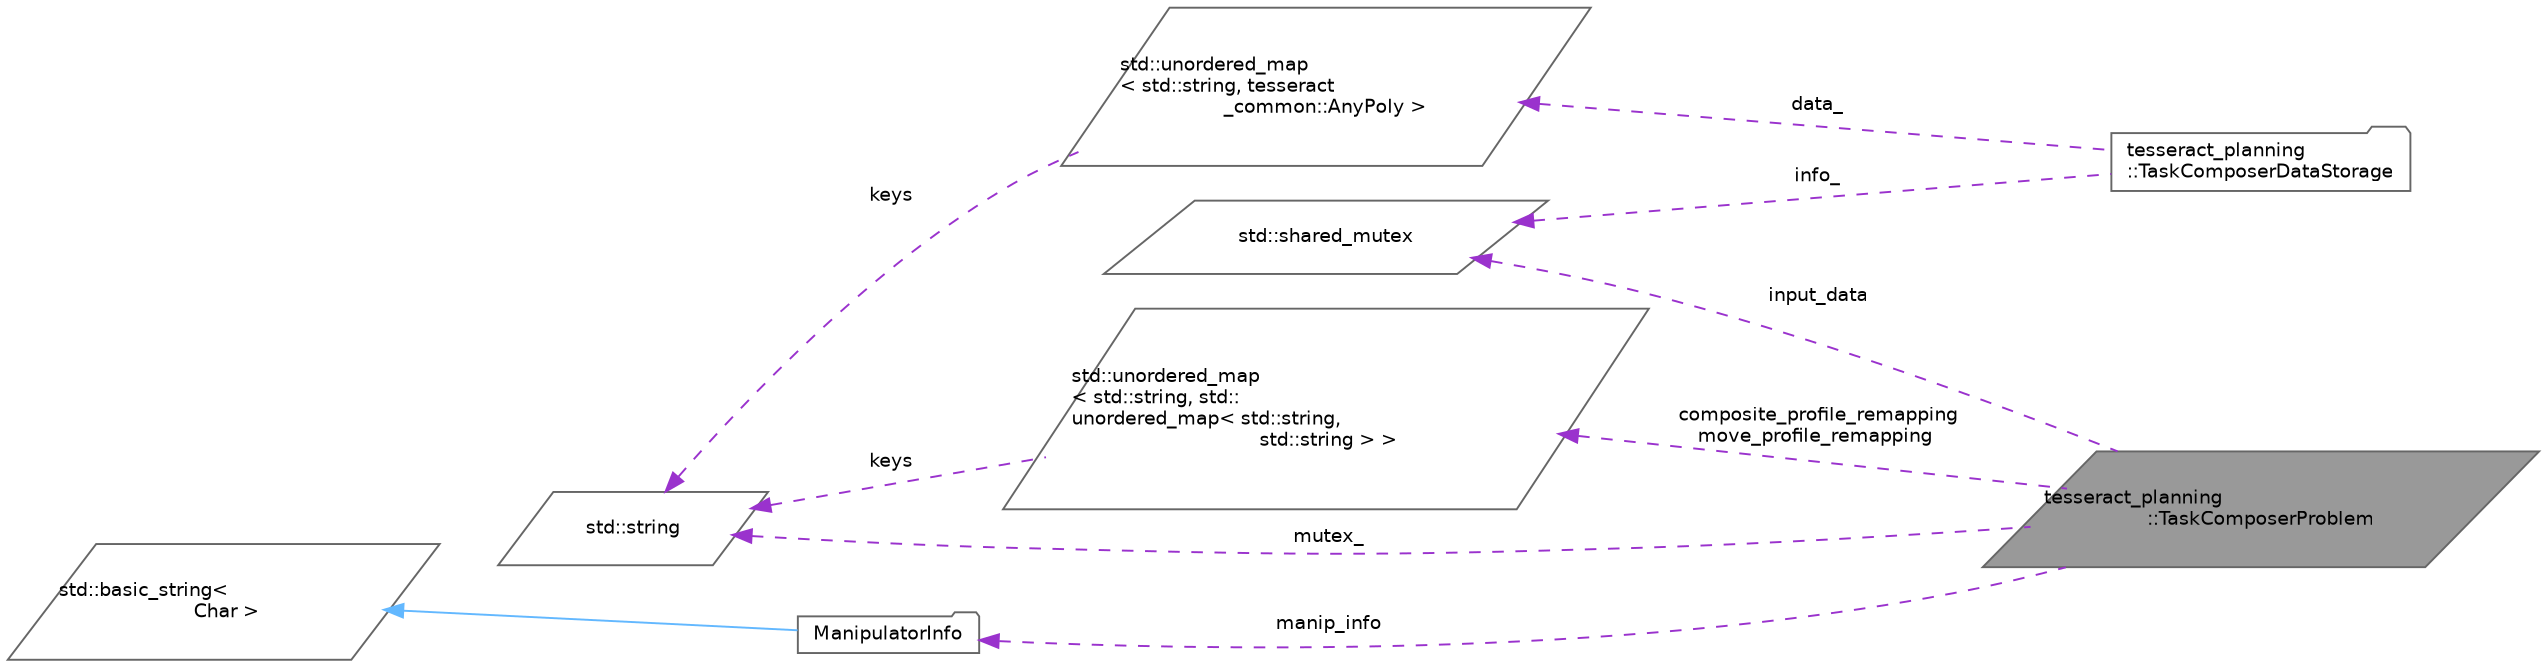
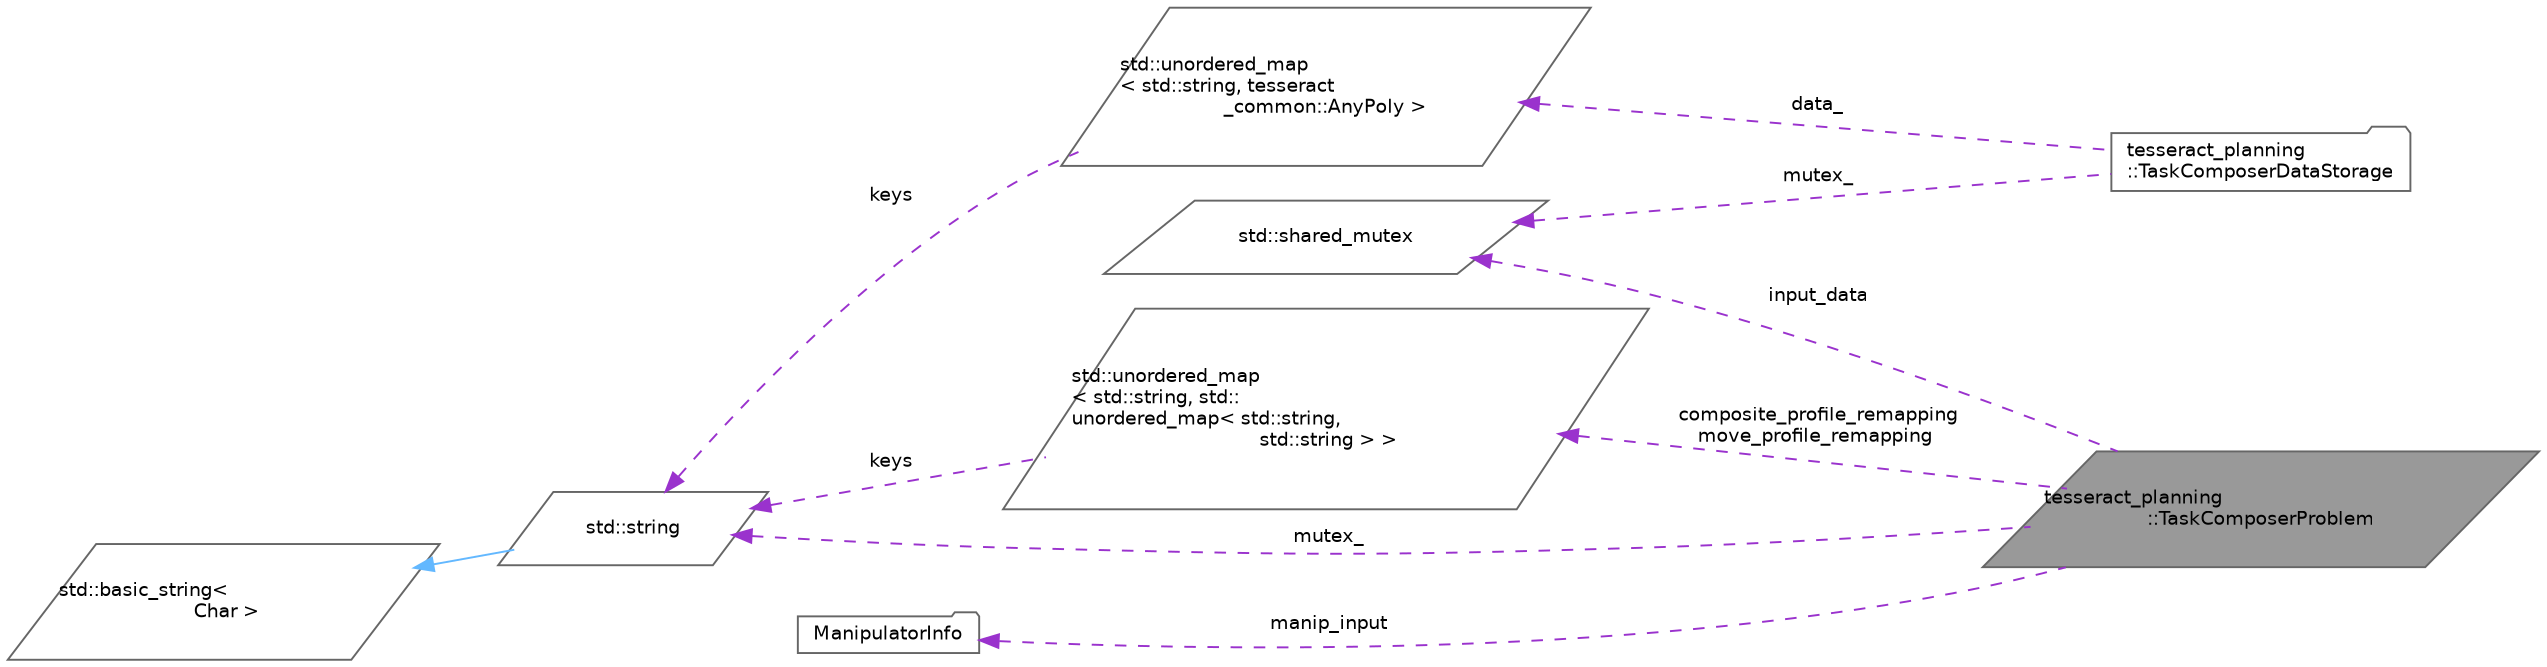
(1815, 177) -> (1815, 177)
(600, 620) -> (474, 557)
(1326, 624) -> (1326, 624)
